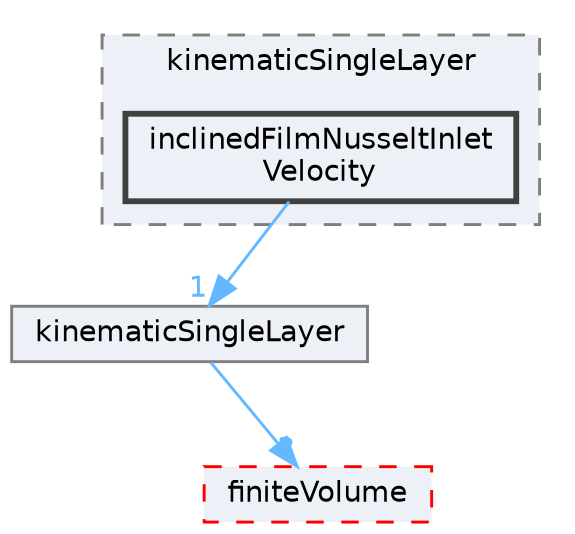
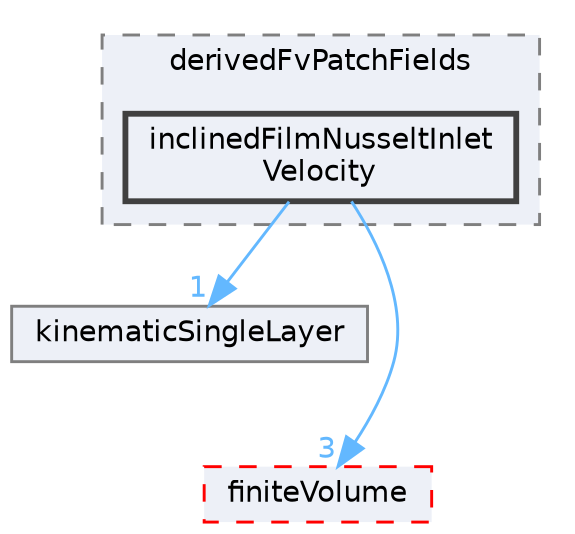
(321, 63) -> (321, 63)
(245, 403) -> (397, 322)
